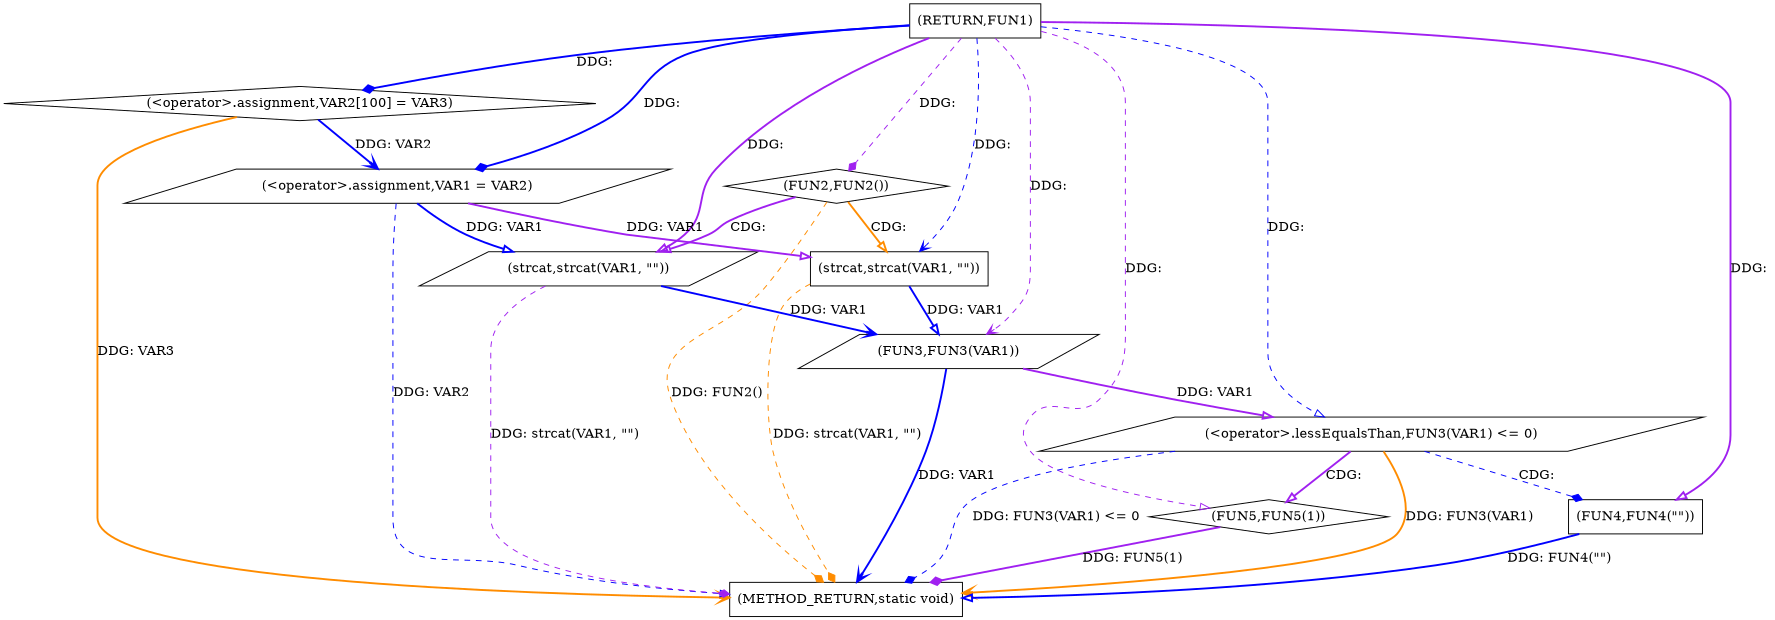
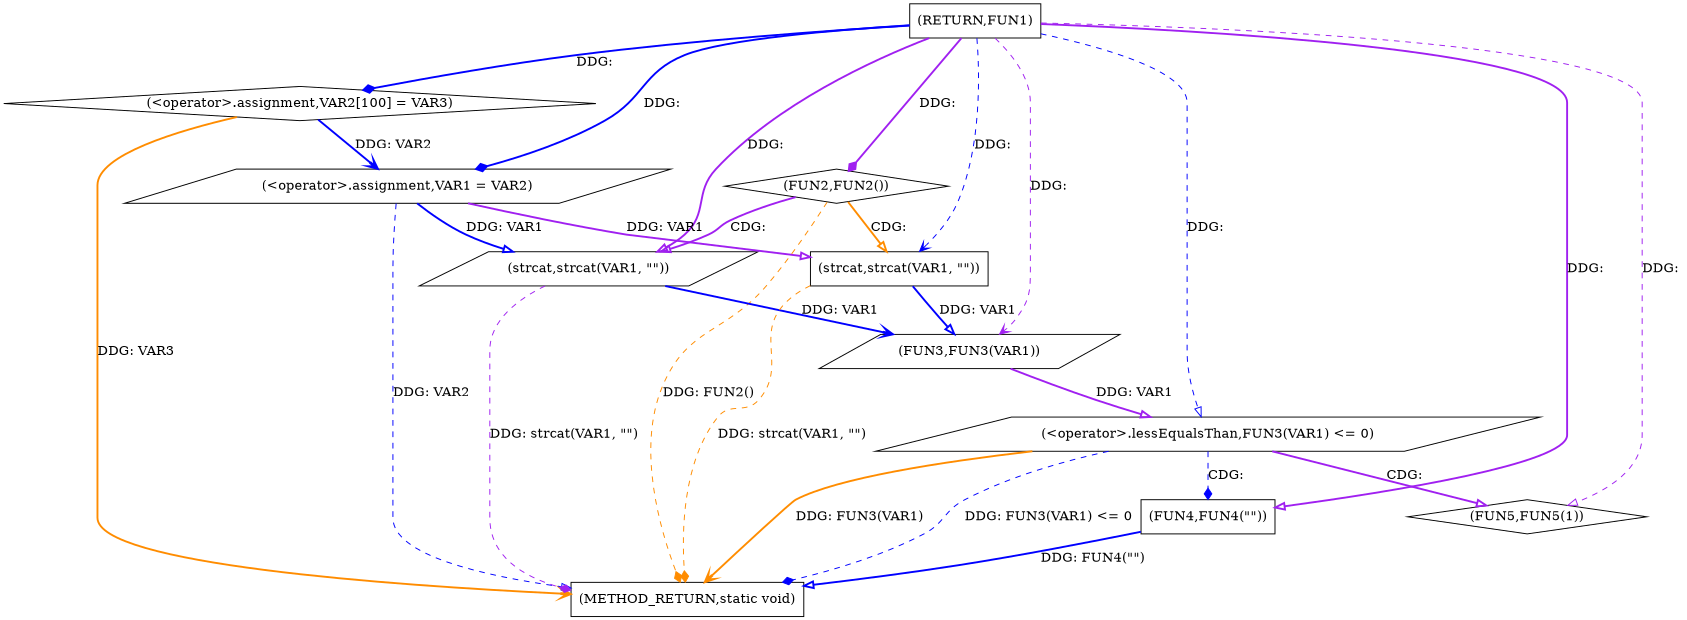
(909, 100) -> (909, 100)
(916, 476) -> none
(1081, 554) -> none
